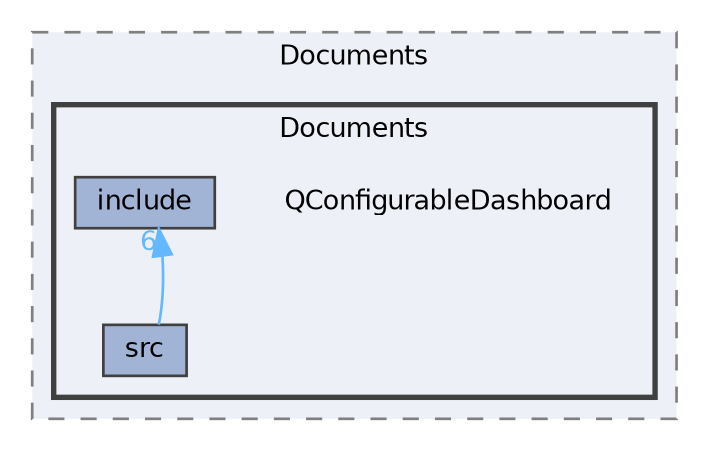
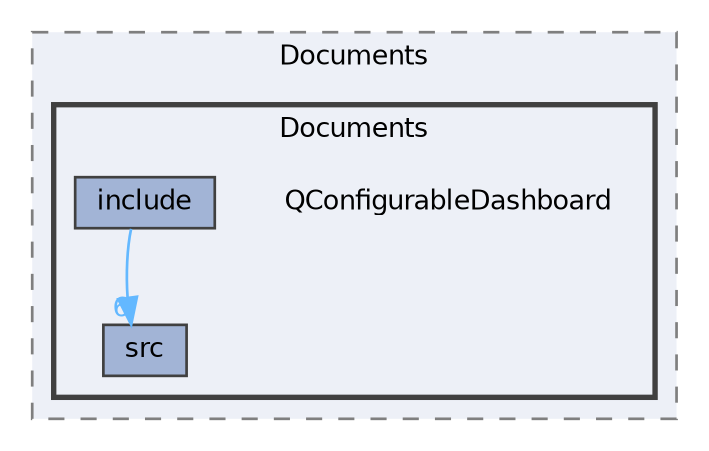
(163, 290) -> (127, 263)
